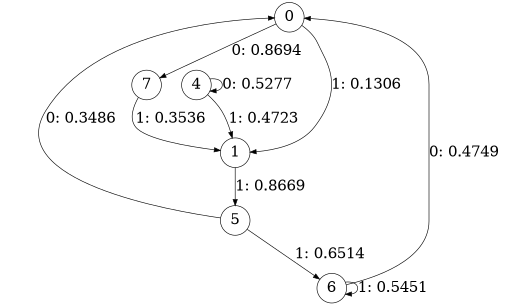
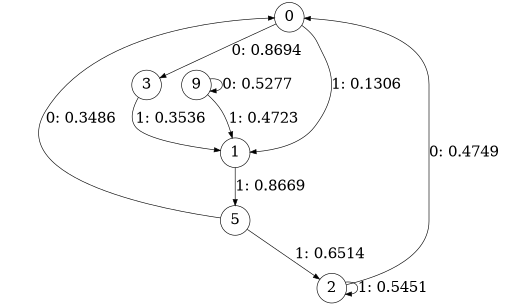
(147, 85) -> (147, 85)
(196, 85) -> (196, 85)
(332, 288) -> (332, 288)
